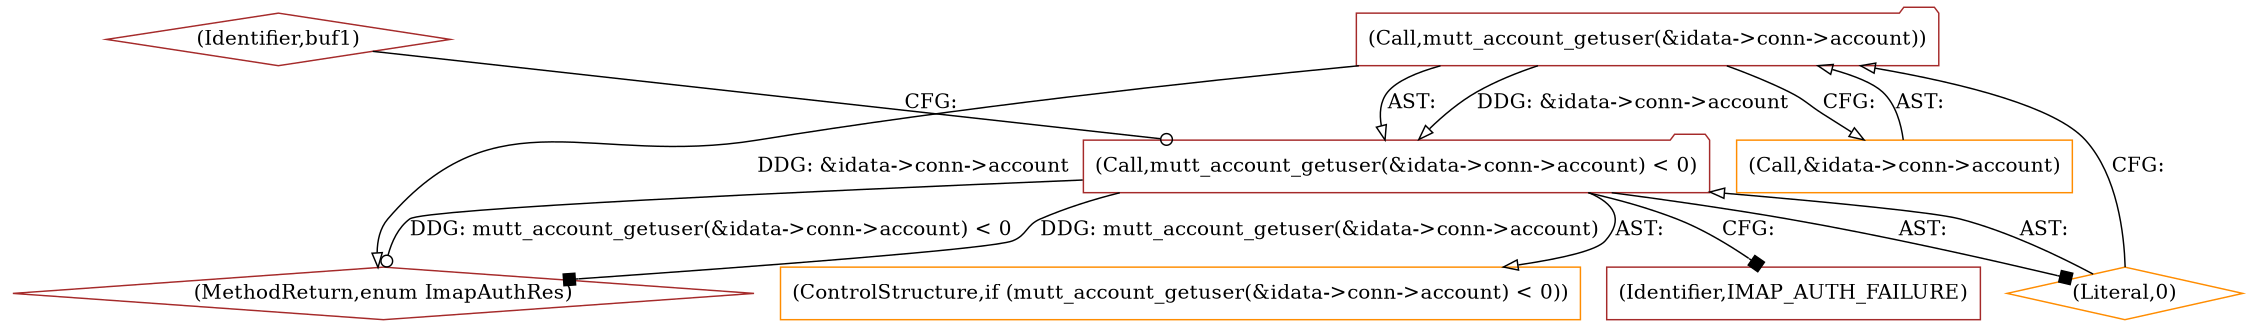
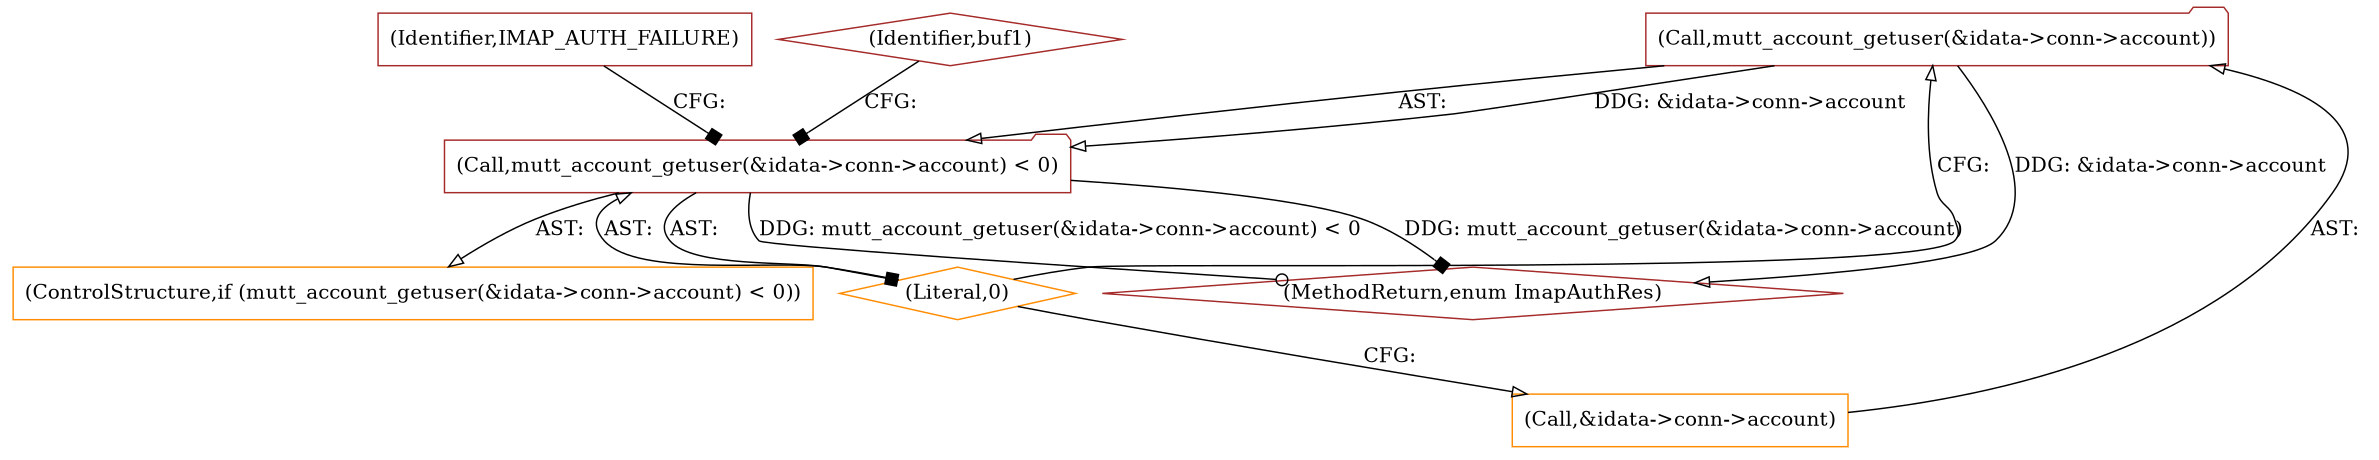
(1792, 93) -> (1265, 350)
(766, 95) -> (864, 97)
(1672, 217) -> (655, 99)
